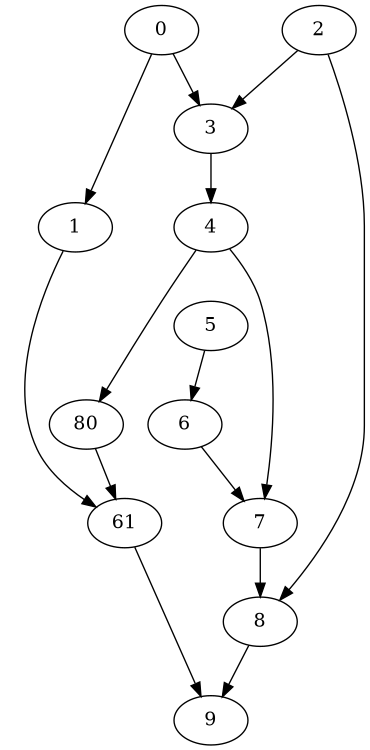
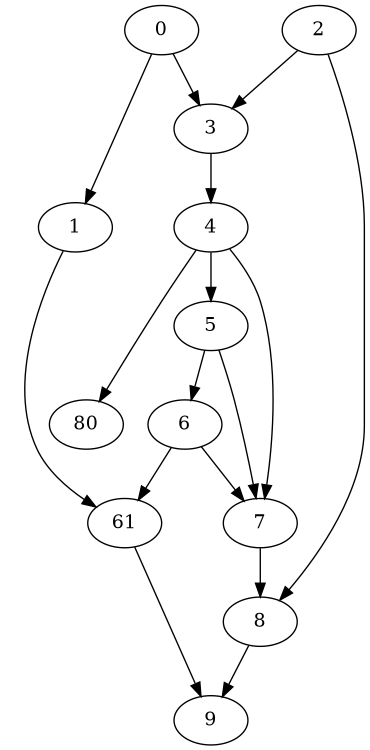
none -> (211, 270)
none -> (238, 417)
(103, 467) -> (159, 468)
